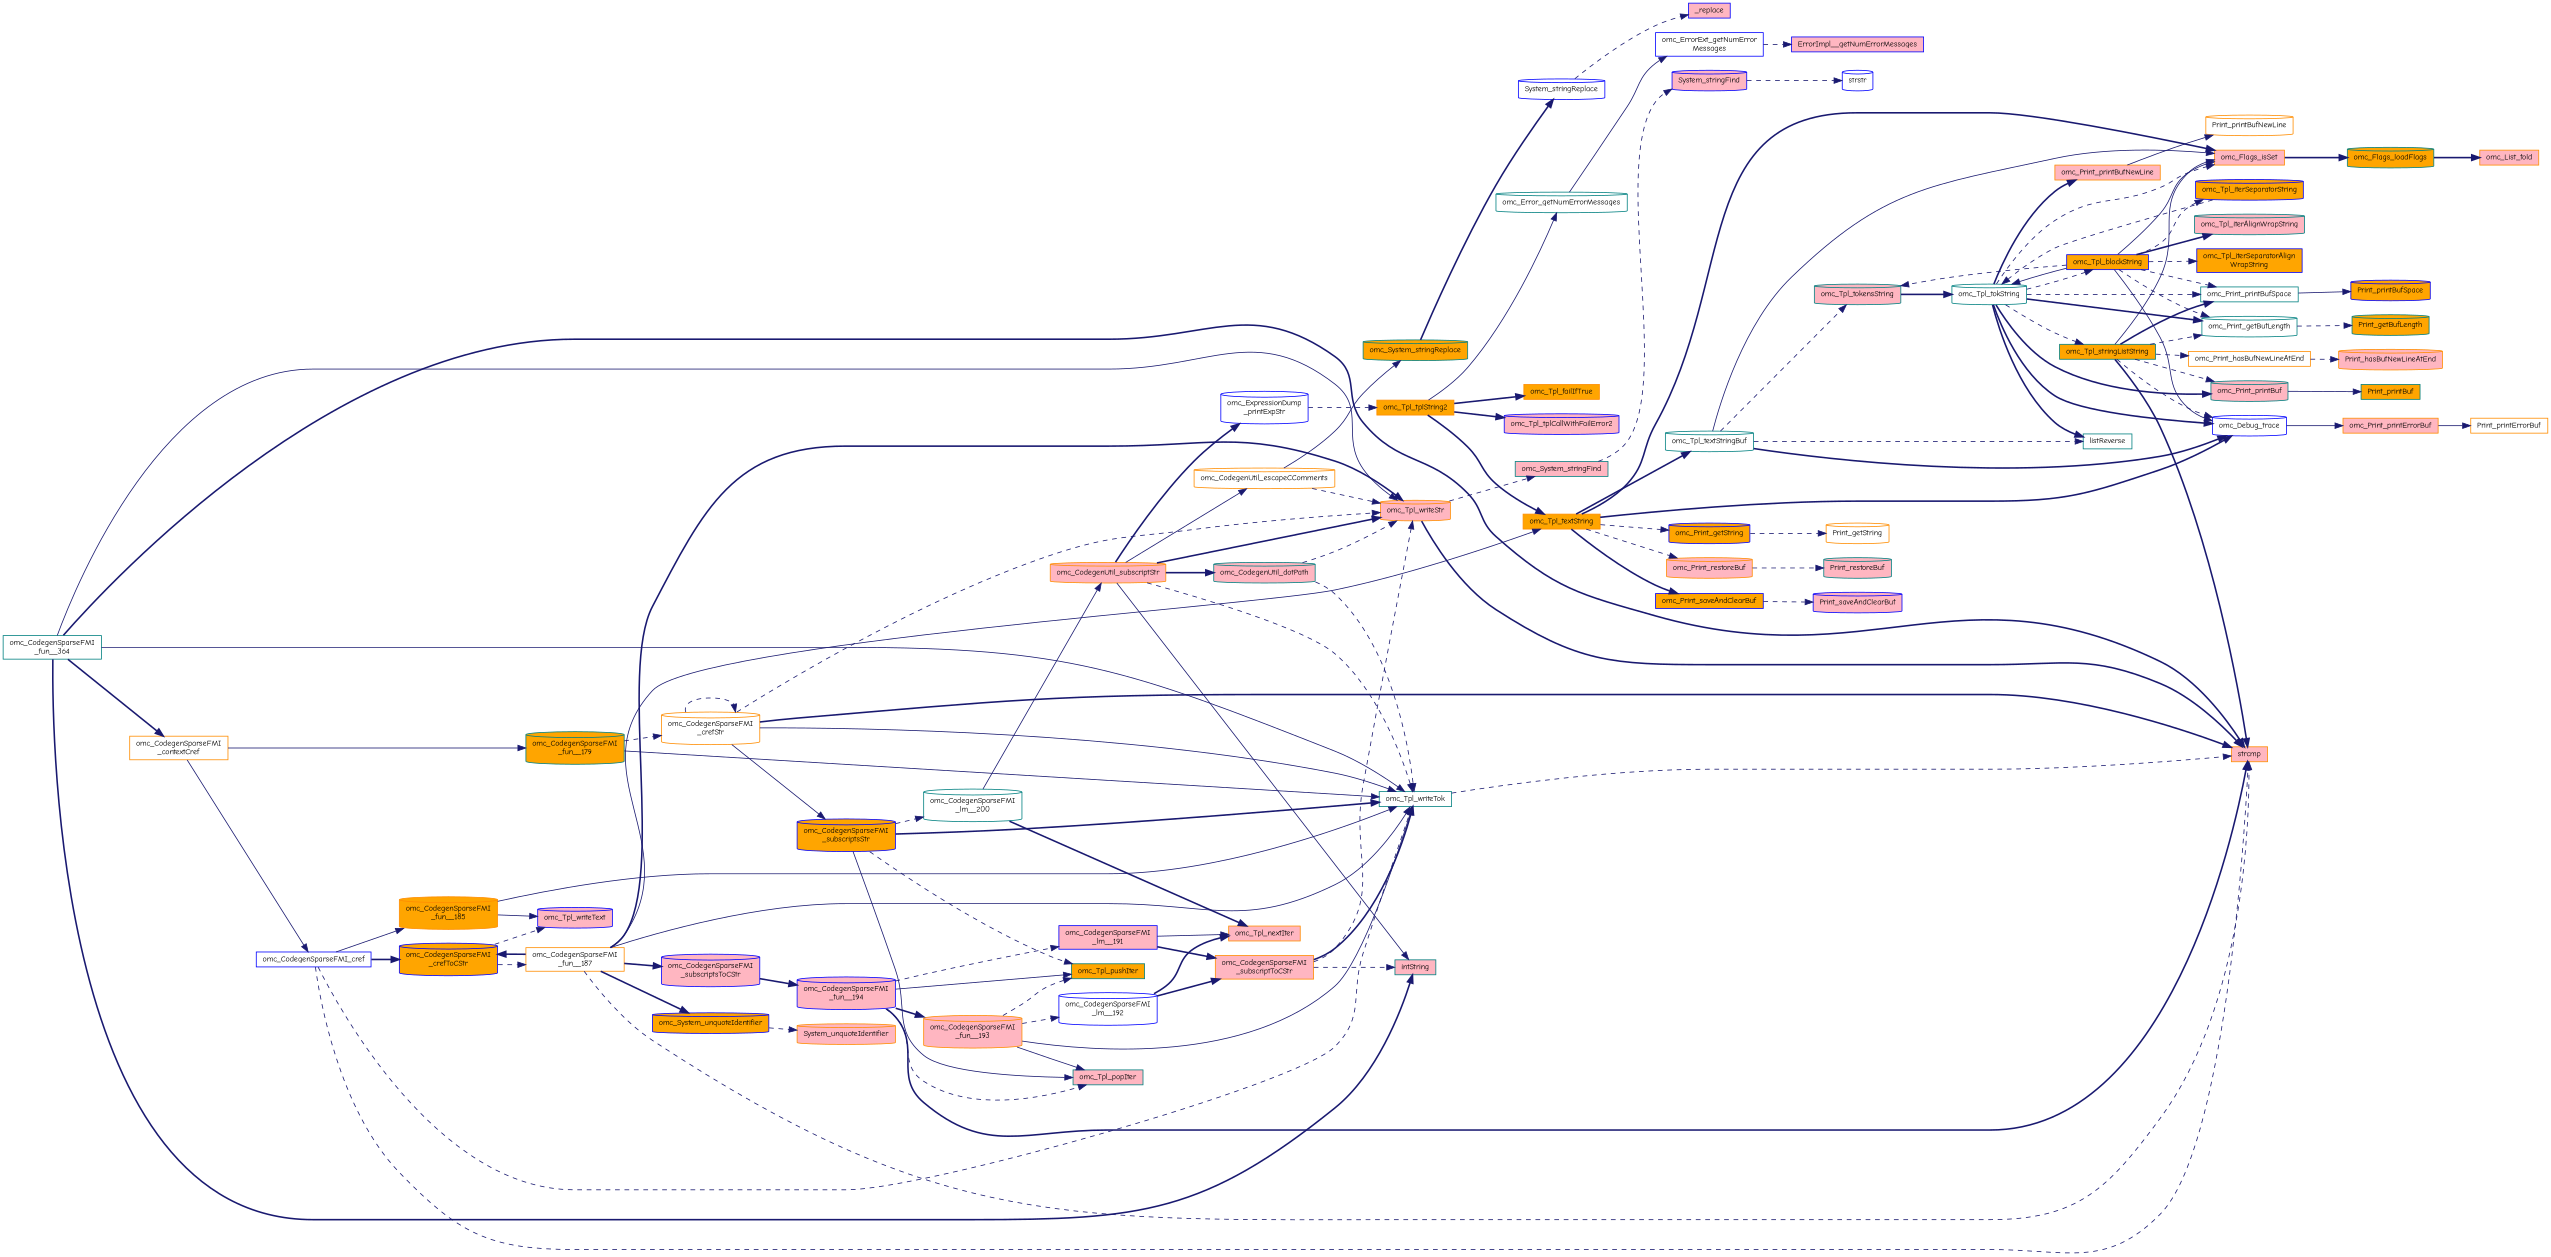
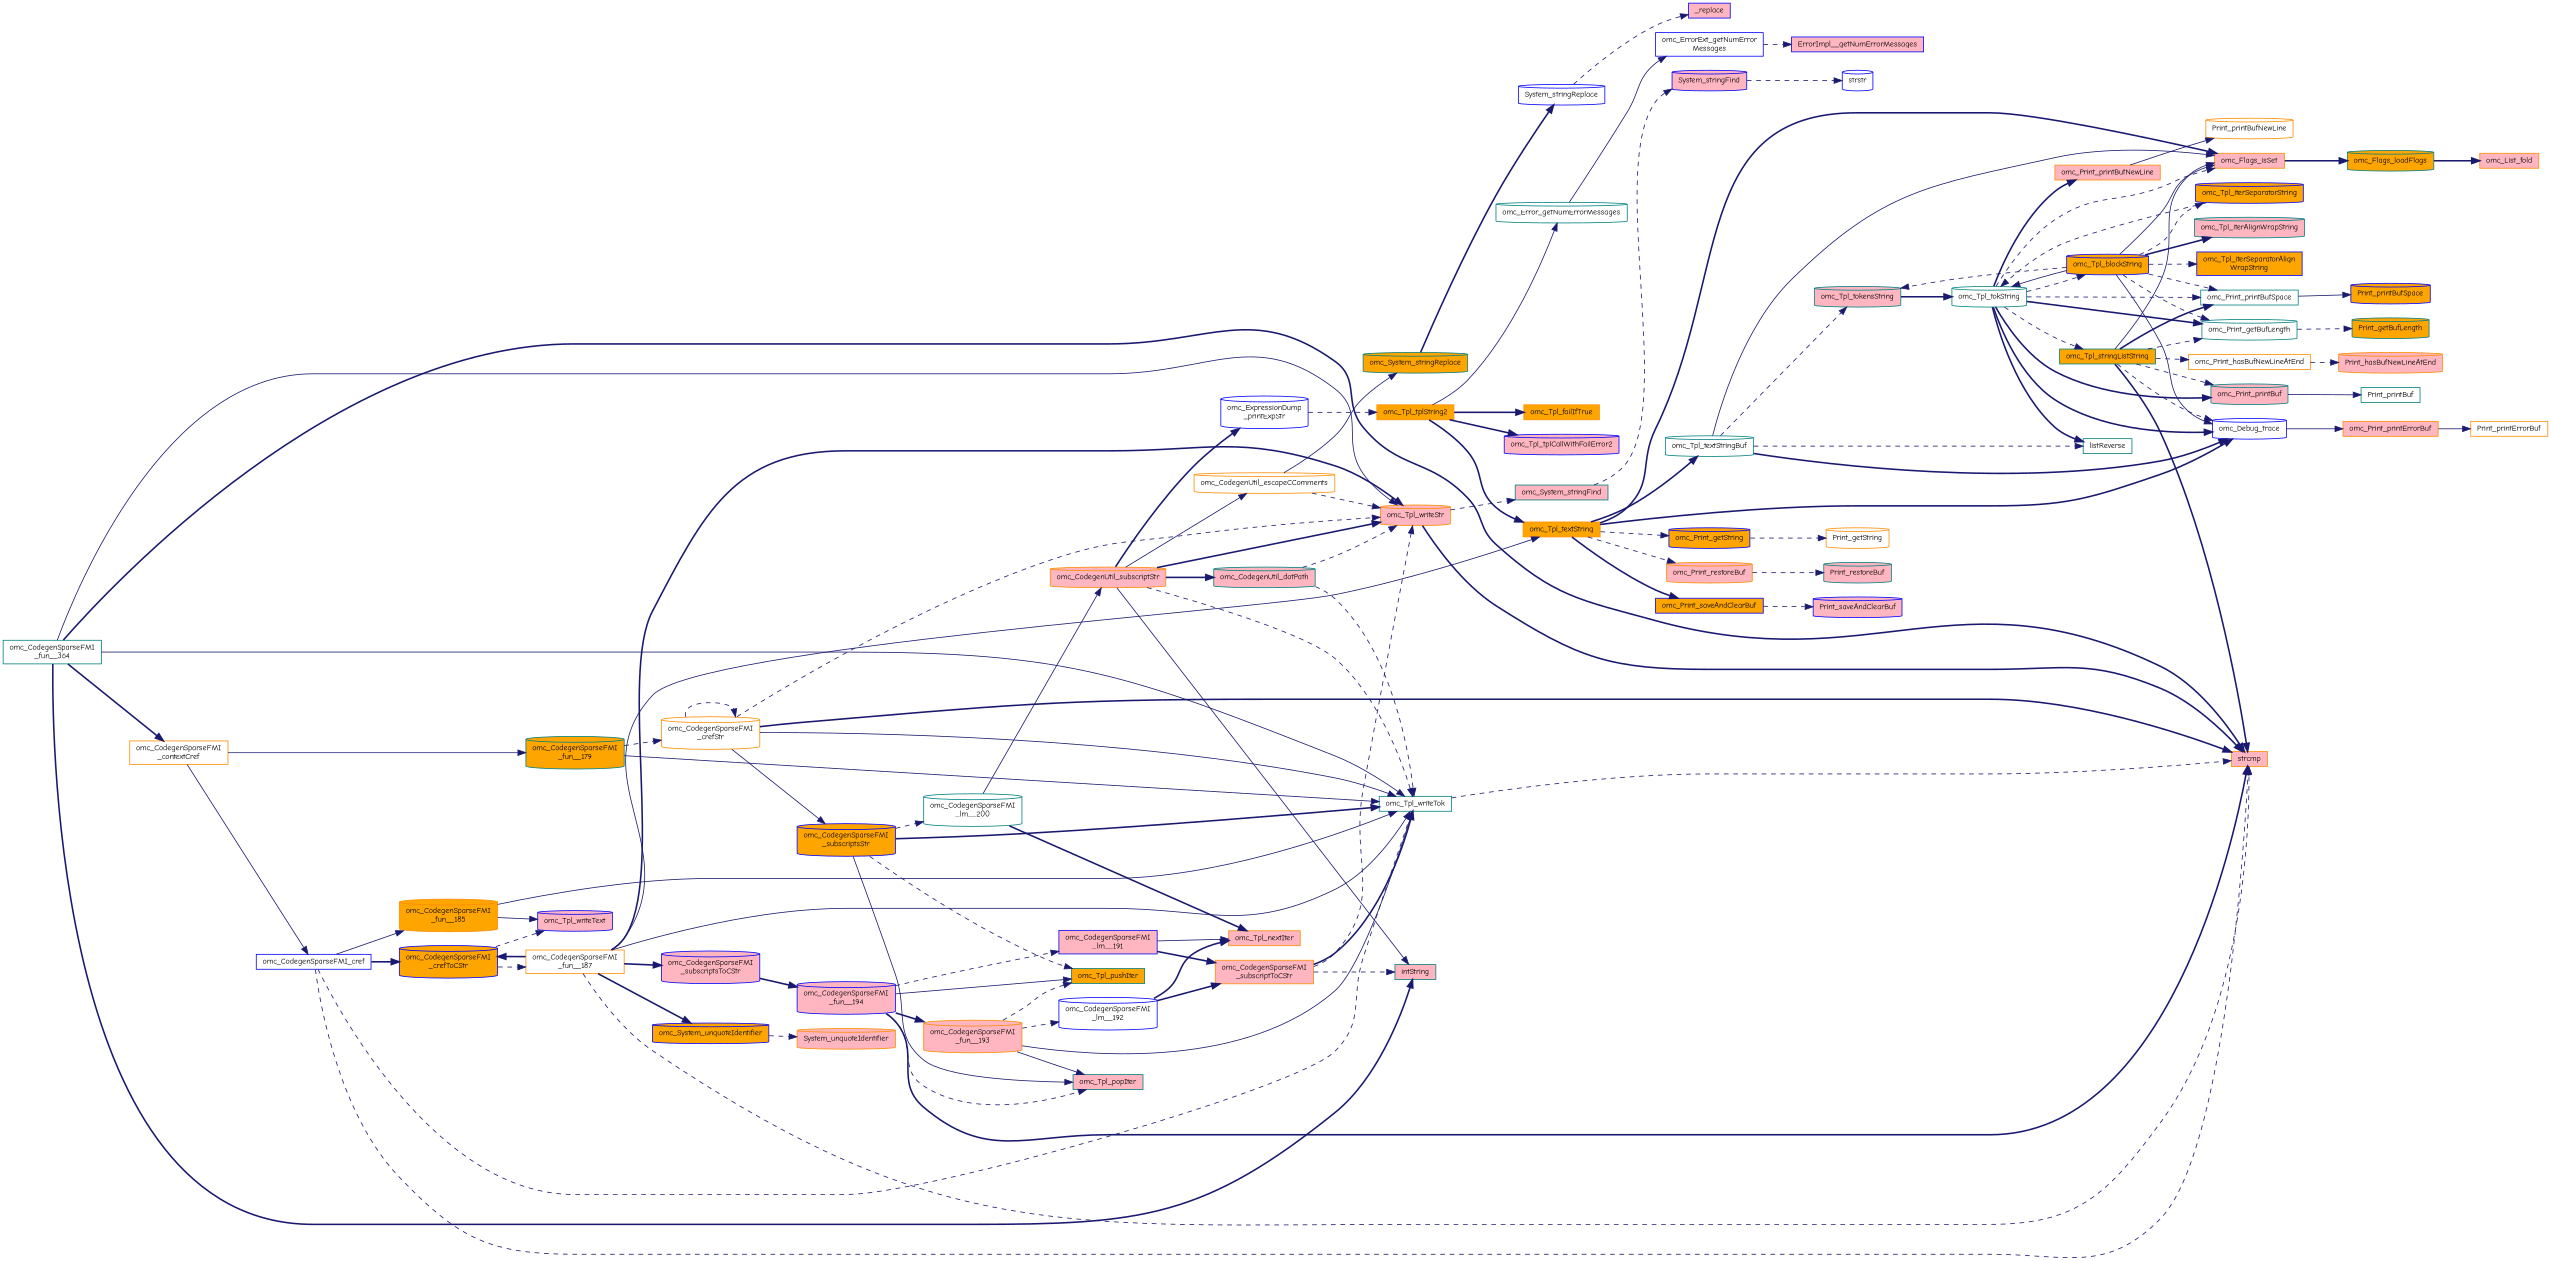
(2108, 262) -> (2108, 265)
(2391, 392) -> (2391, 395)
